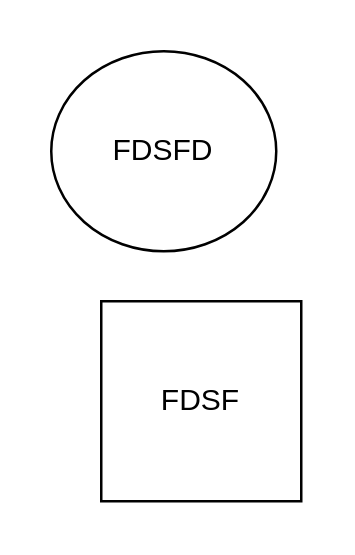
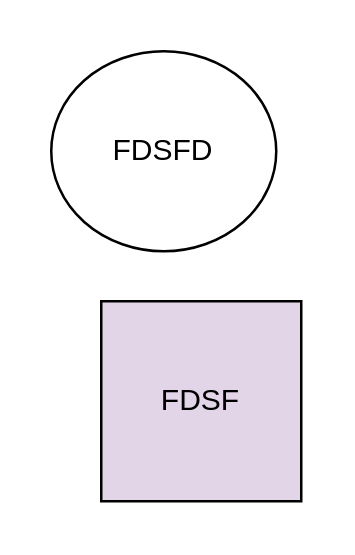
(201, 401) -> (201, 401)
